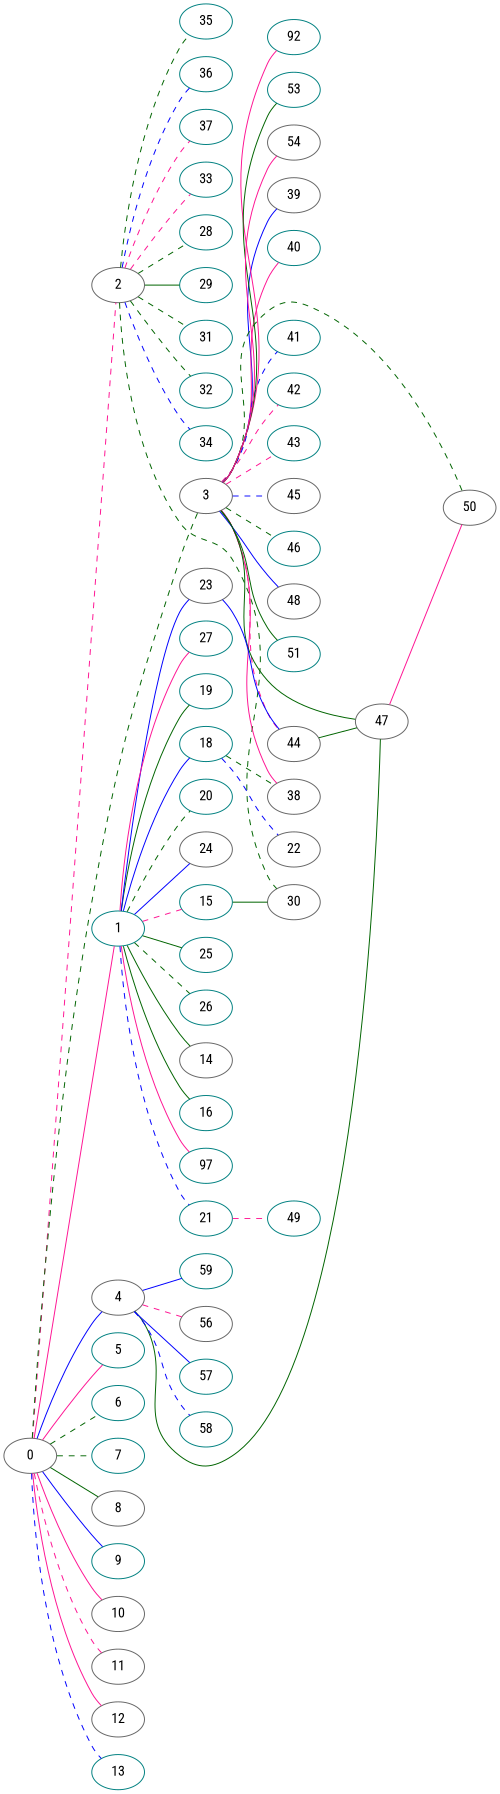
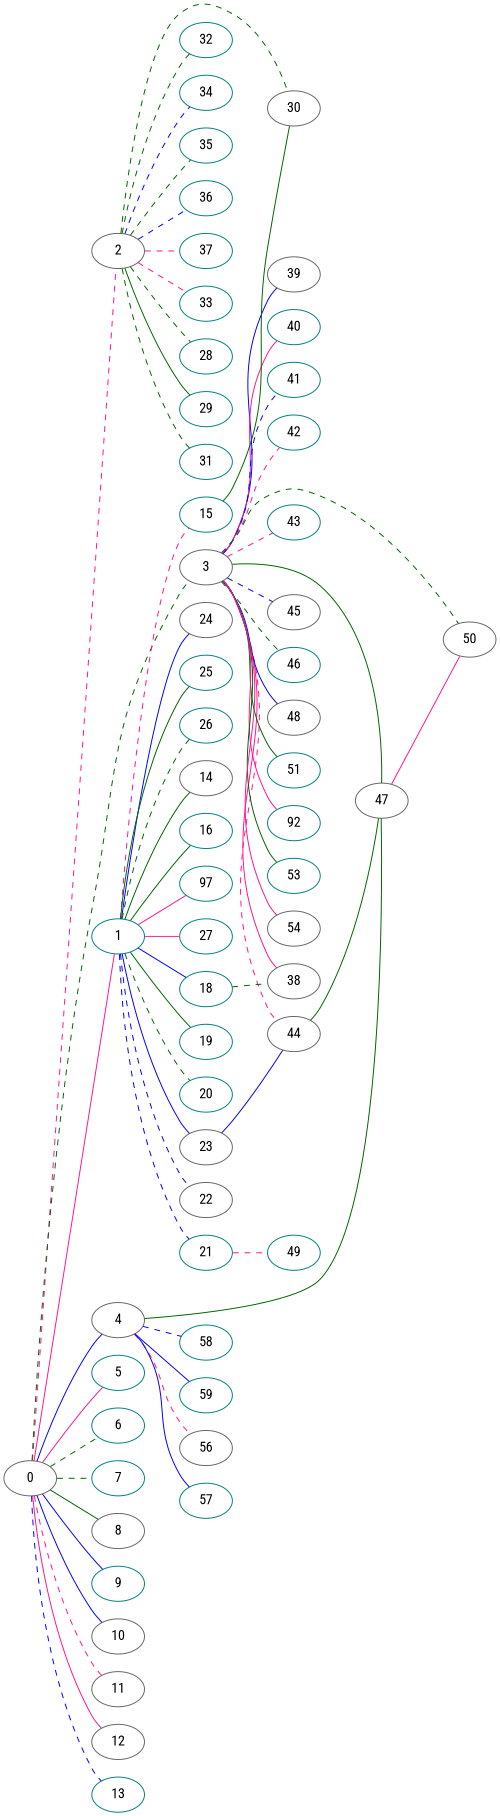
(255, 805) -> (142, 1074)
(64, 1539) -> (64, 1562)
